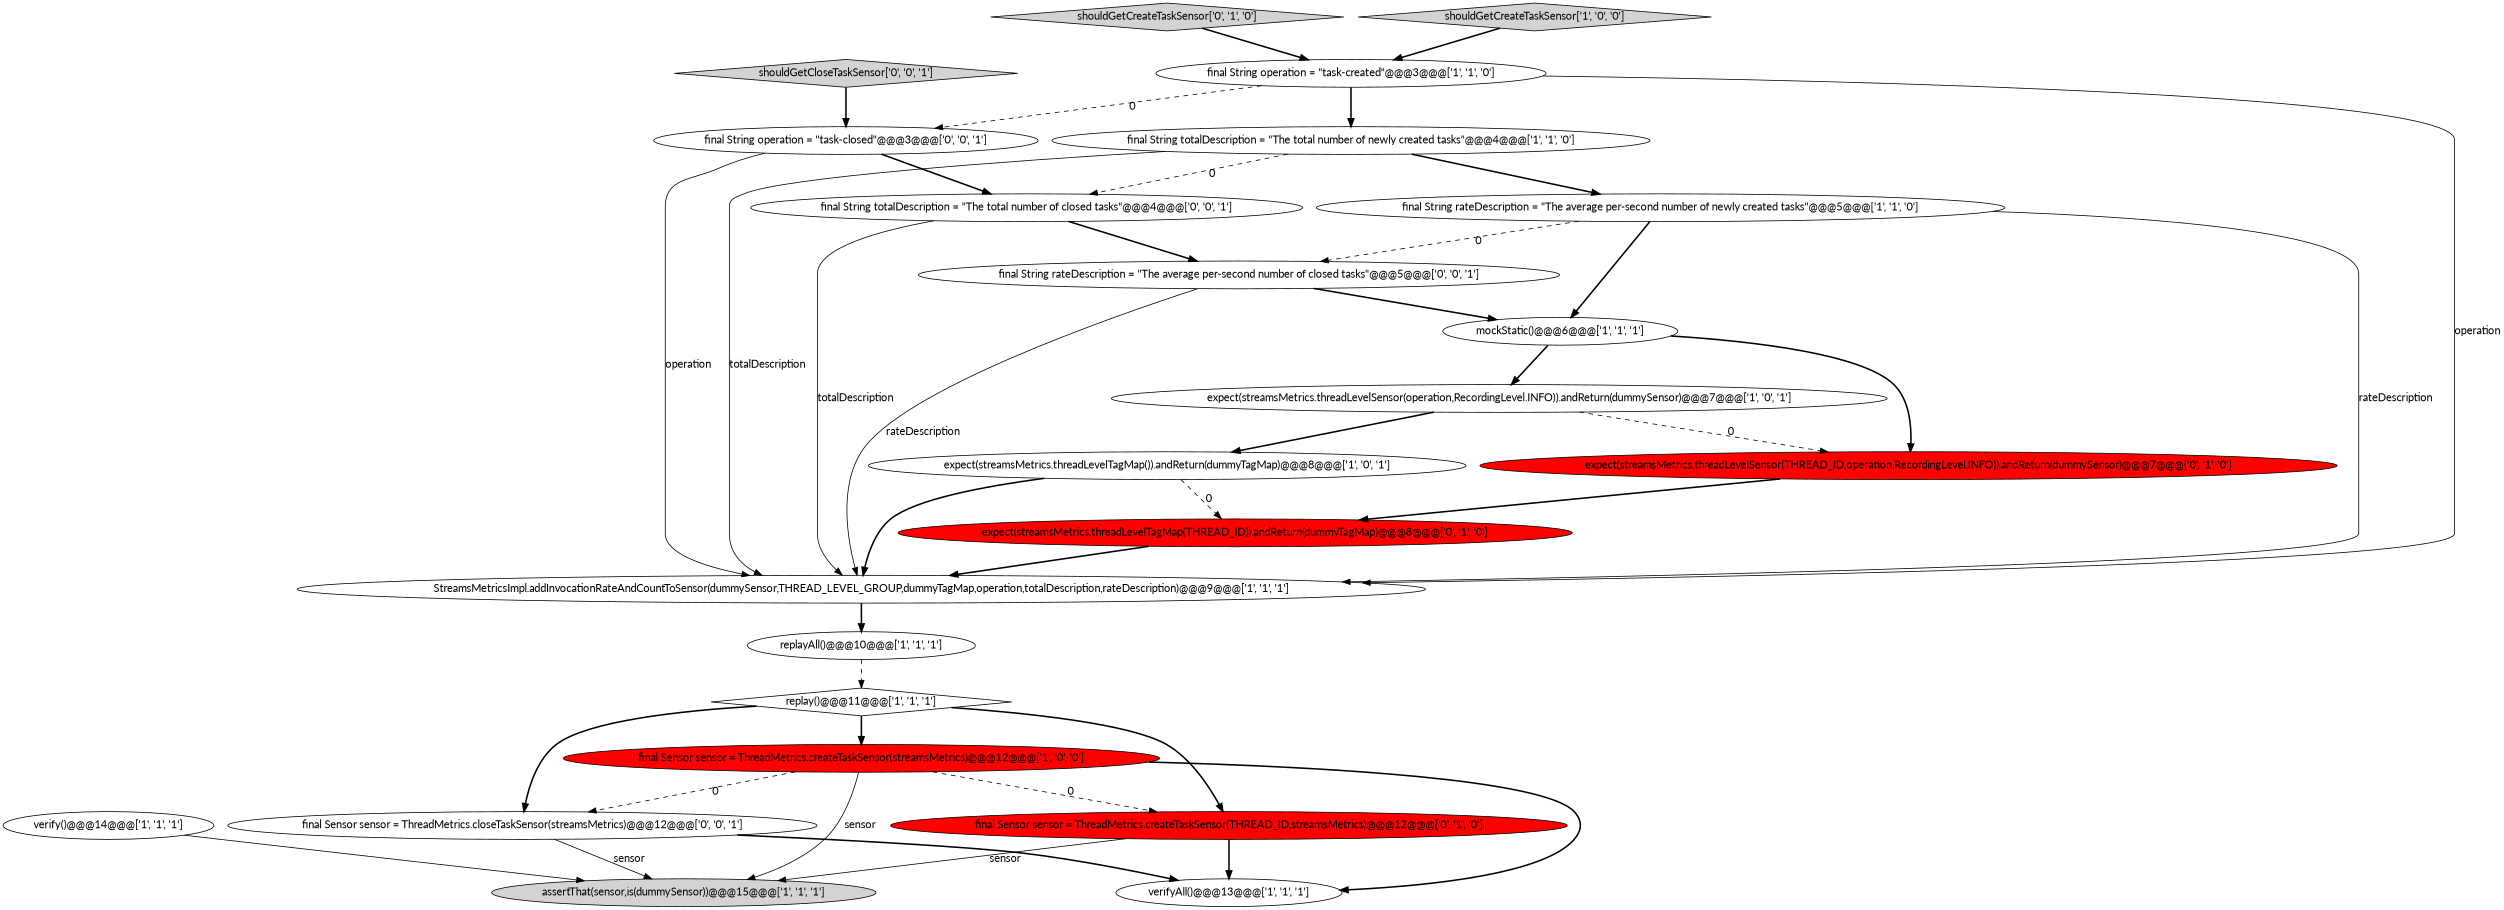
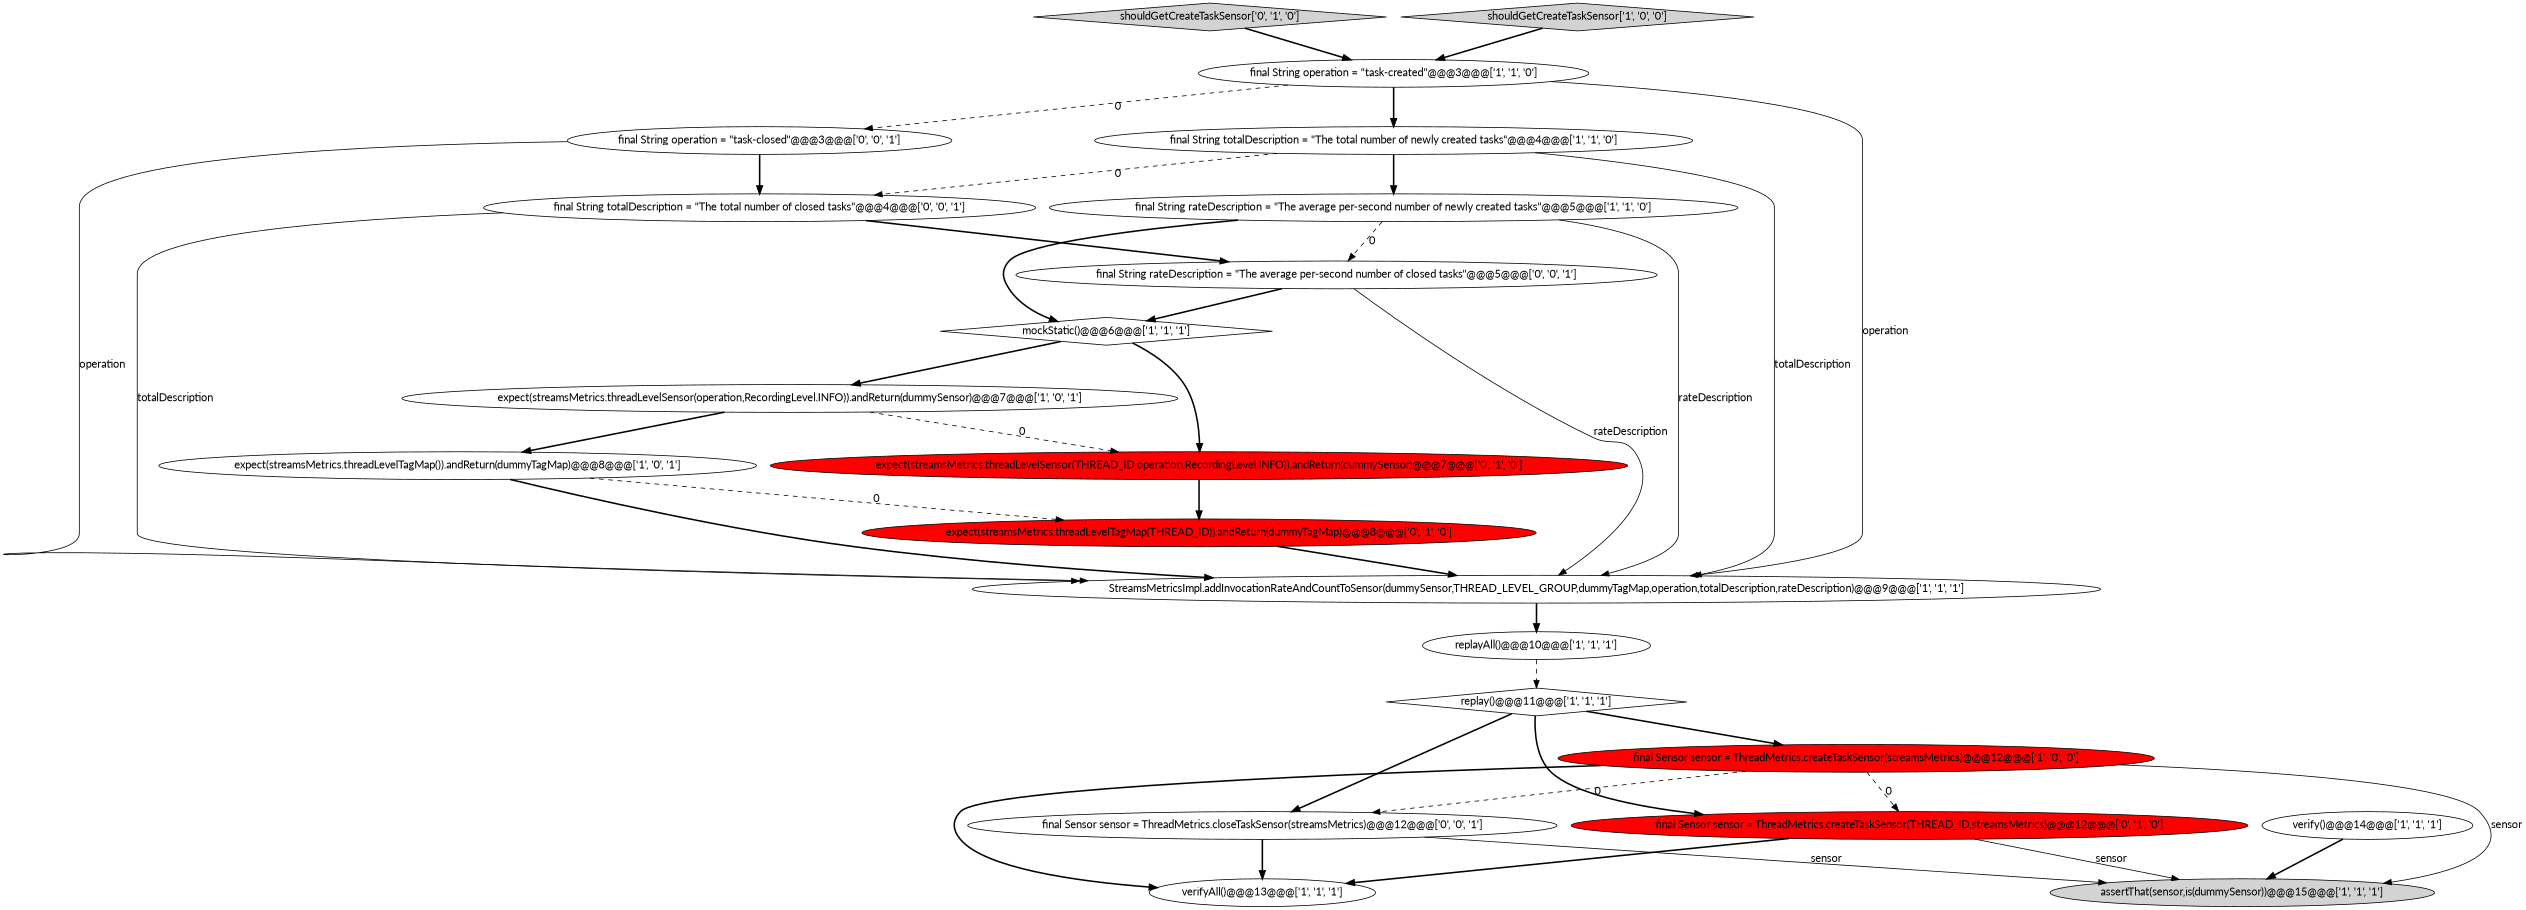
(846, 73) -> none
(1560, 331) -> (1106, 331)
(380, 858) -> (2309, 857)
